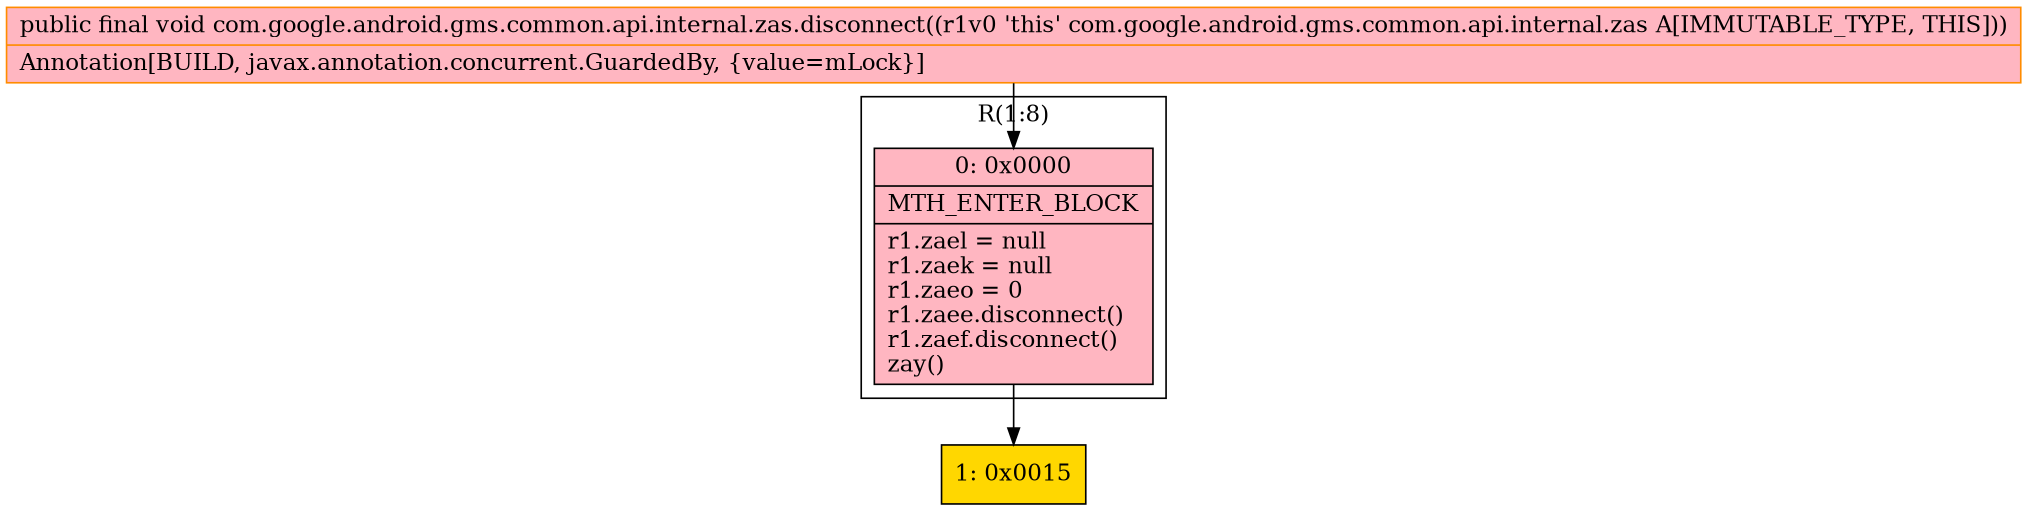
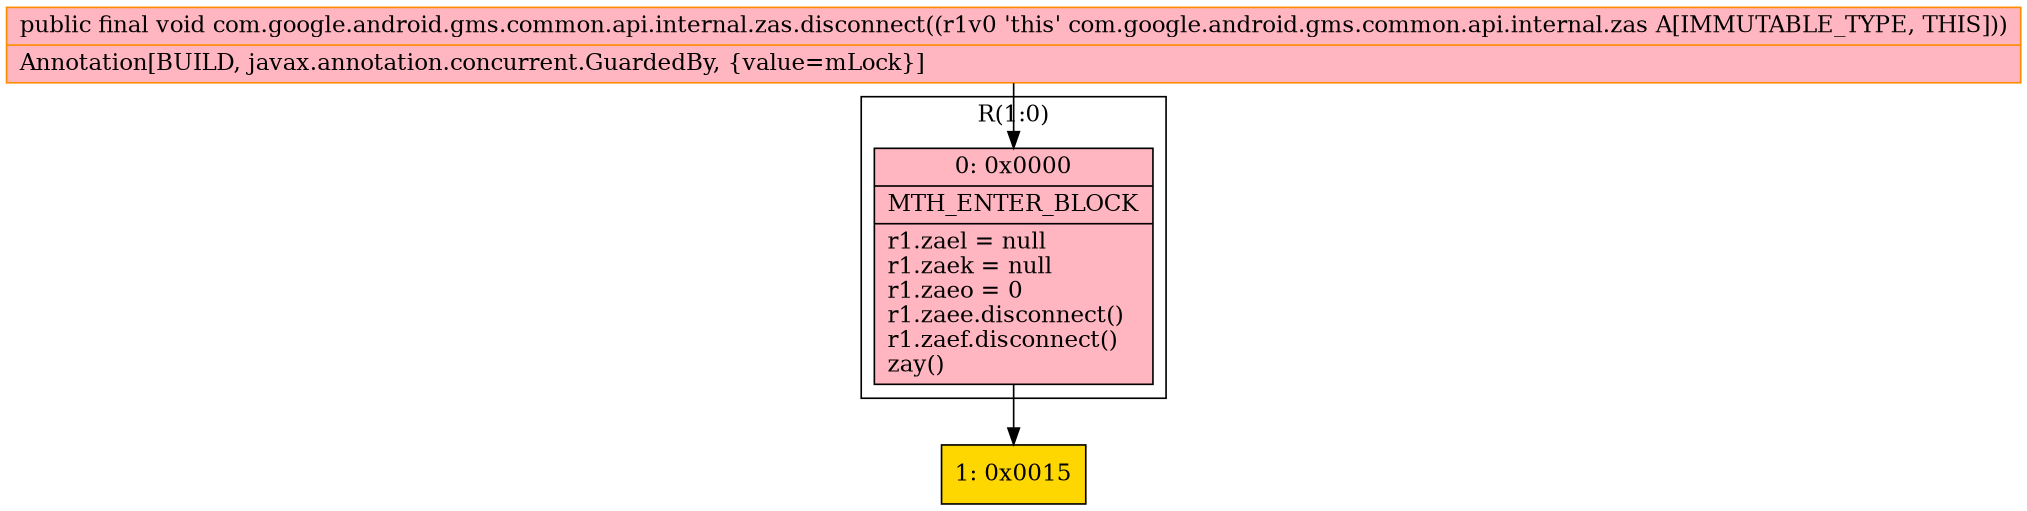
(1014, 116) -> (1014, 116)
